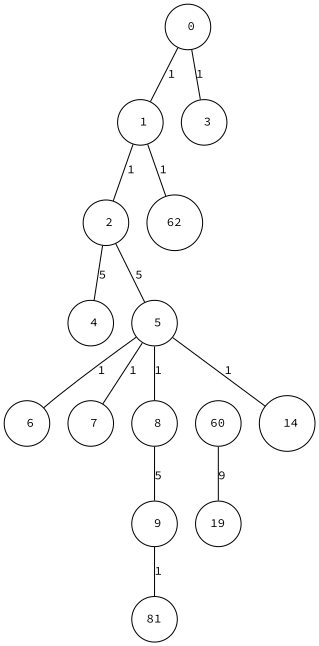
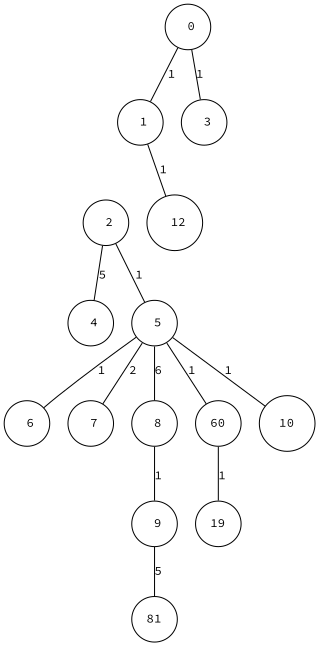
(123, 173) -> none
(175, 223) -> (175, 223)
(139, 275) -> (139, 275)
(133, 371) -> (133, 371)
(159, 371) -> (159, 371)
none -> (187, 374)
(287, 423) -> (287, 423)
(159, 476) -> (159, 476)
(222, 476) -> (222, 476)
(159, 572) -> (159, 572)
